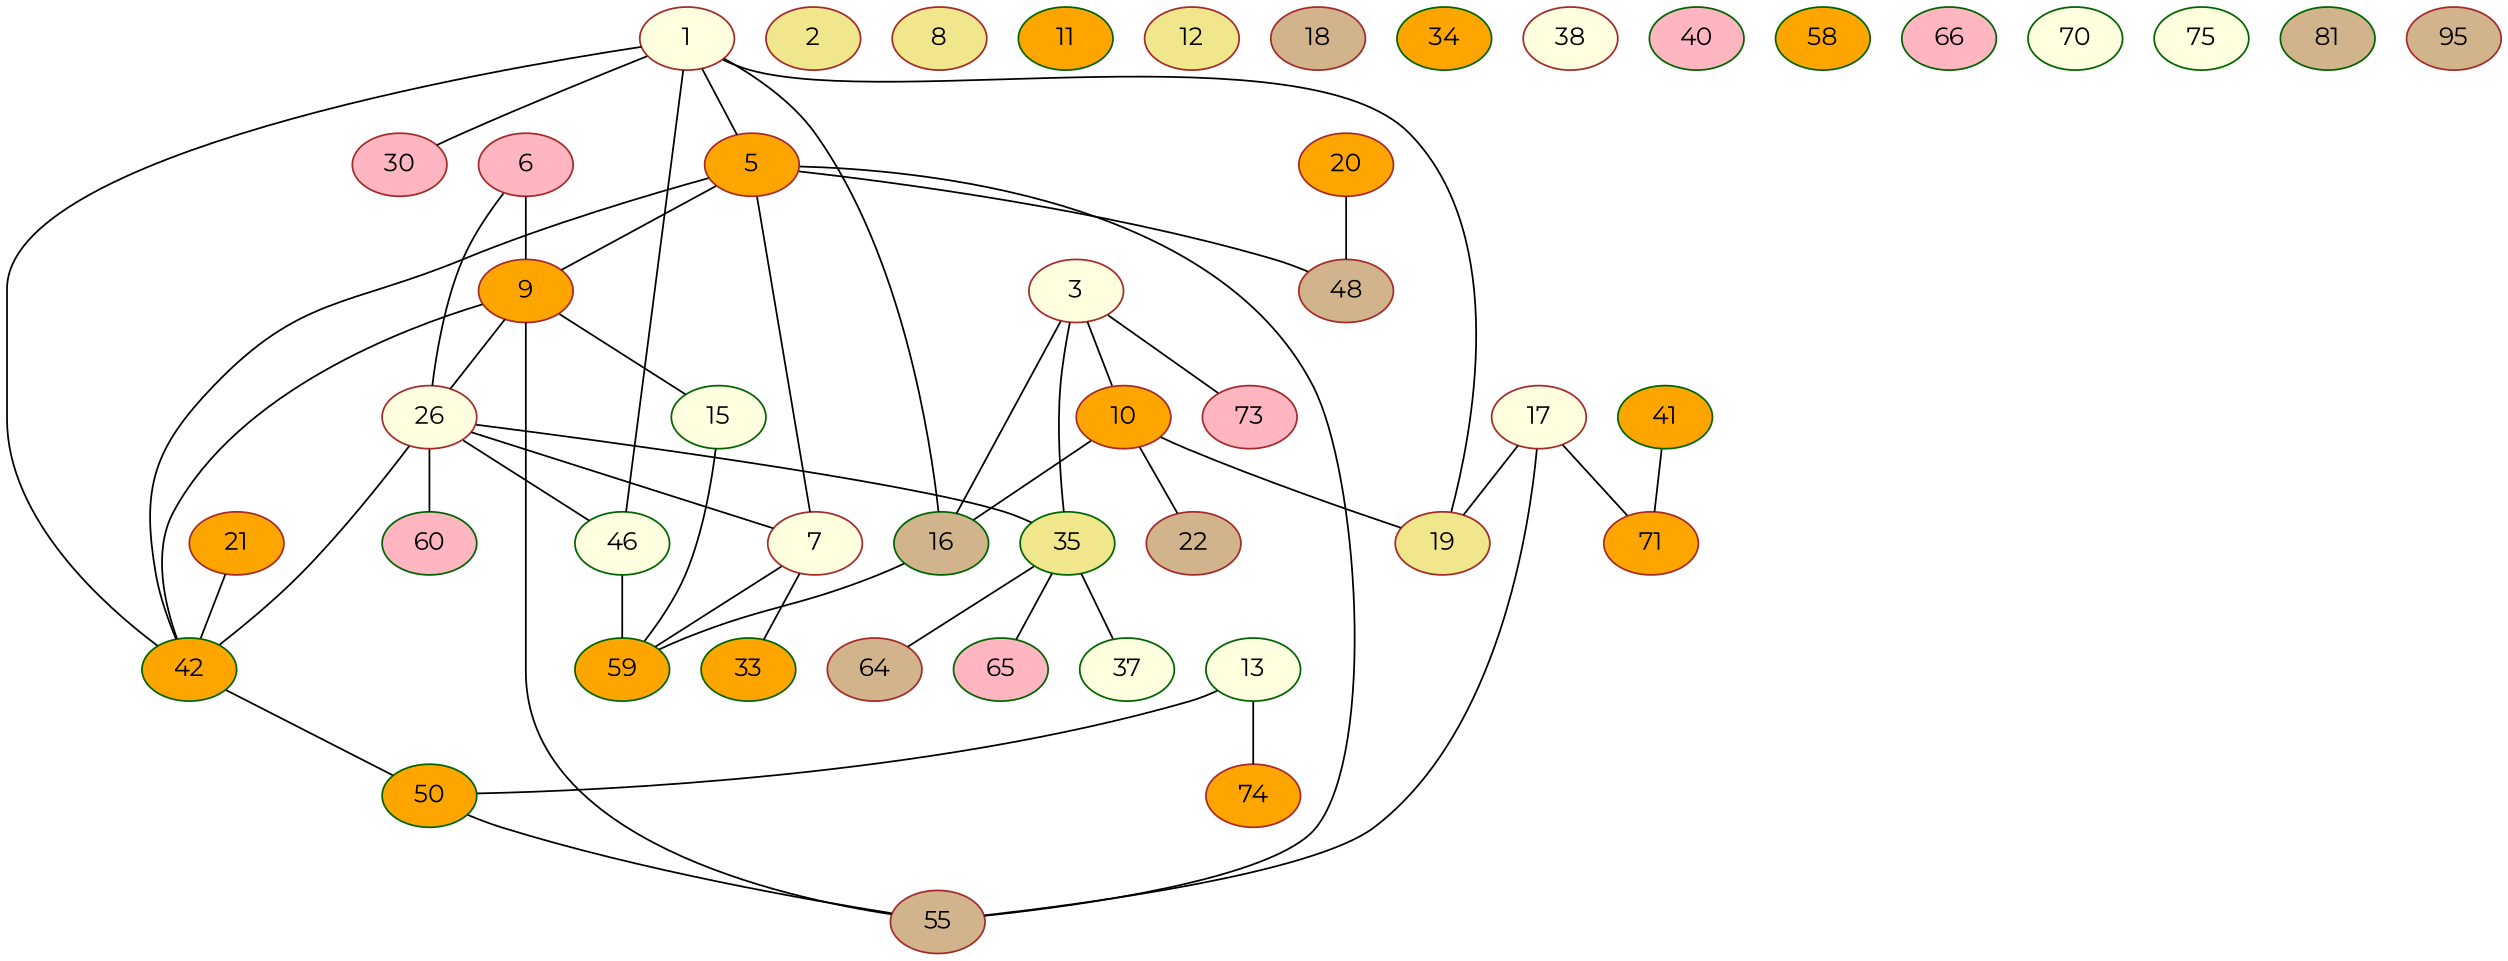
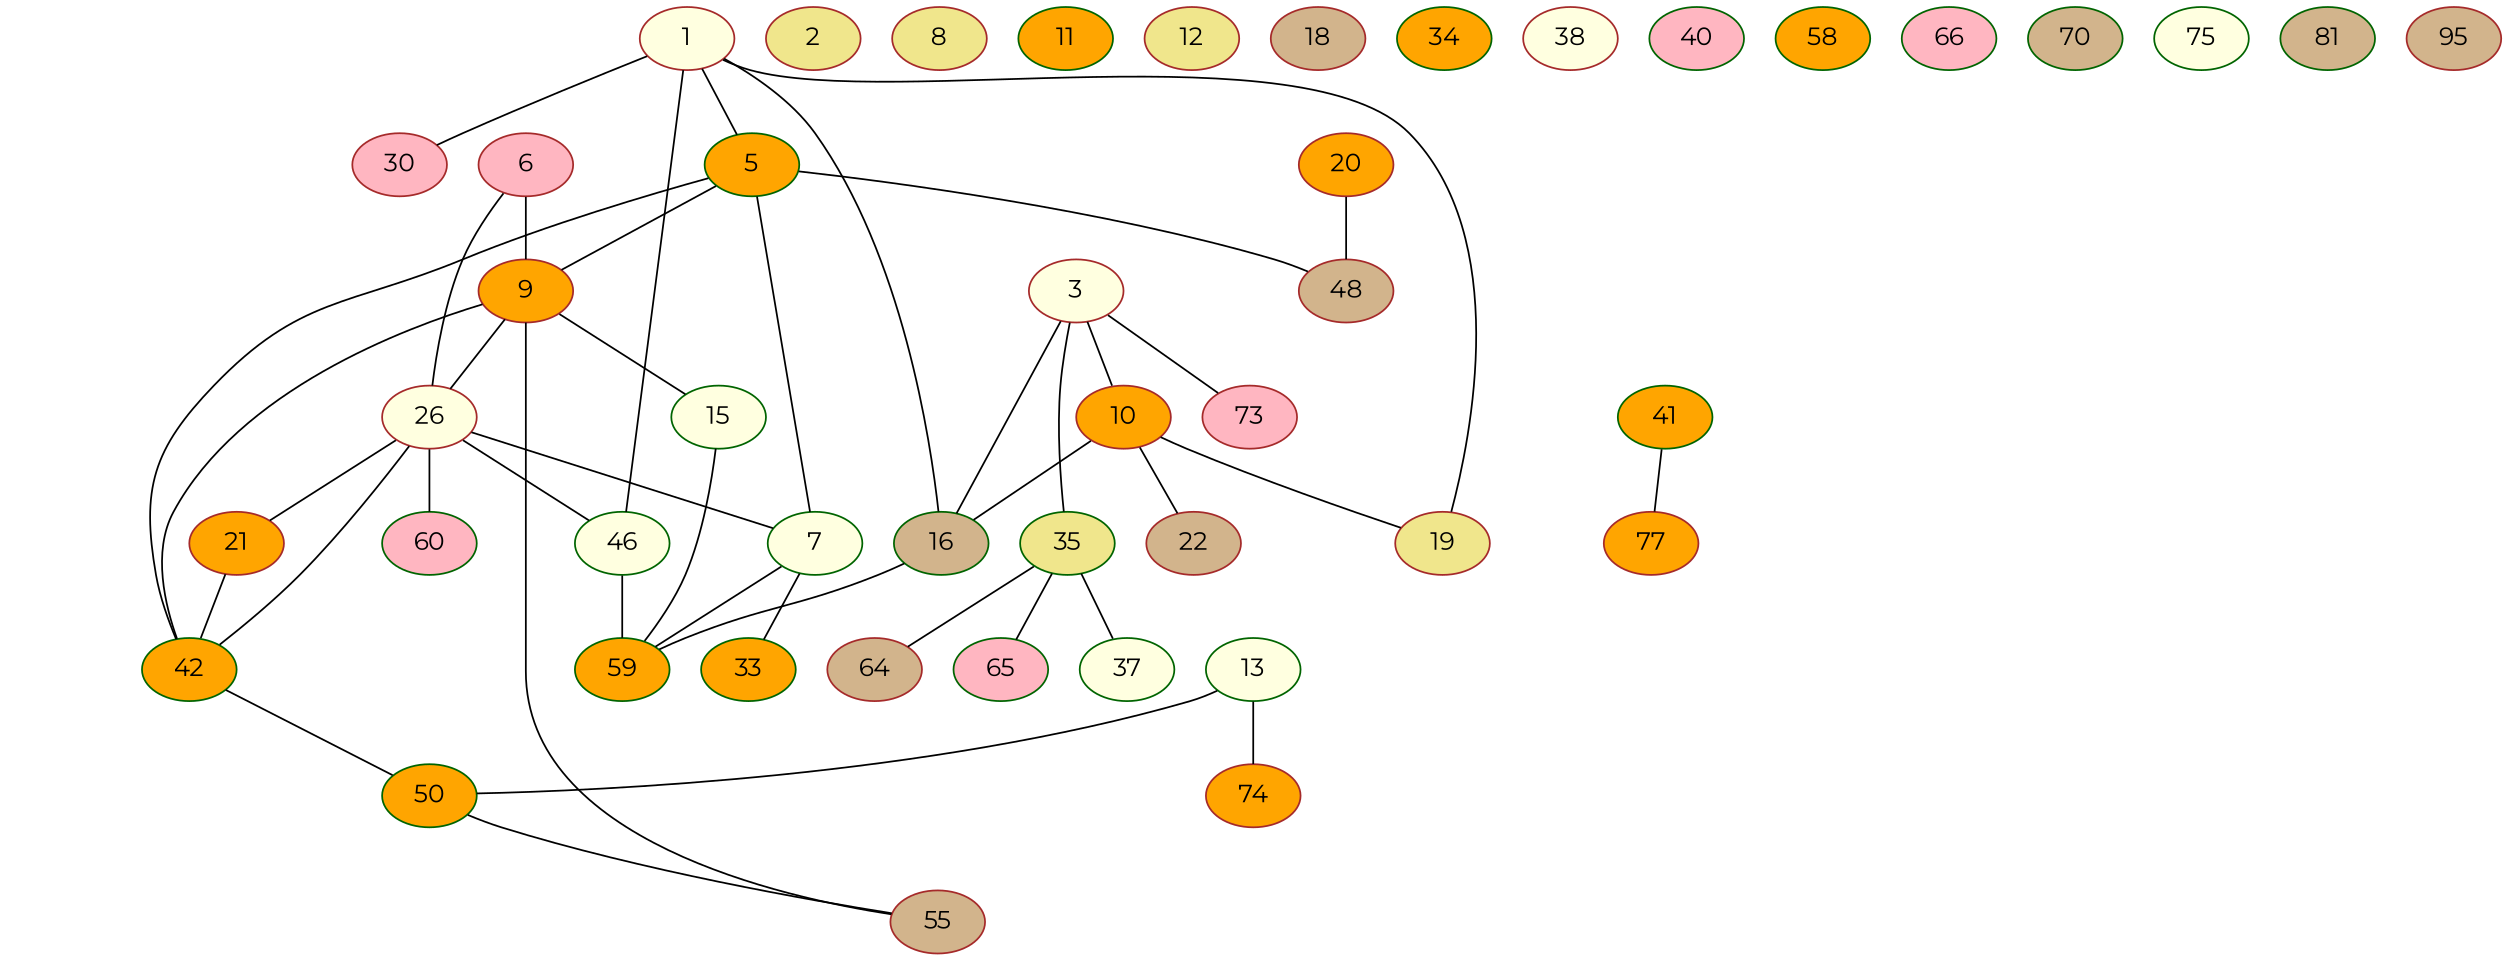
(2075, 39) -> (2075, 39)
(752, 165) -> (752, 165)
(105, 188) -> none
(1539, 417) -> none
(756, 464) -> (333, 480)
(1342, 491) -> none
(815, 543) -> (815, 543)
(1651, 543) -> (1651, 543)
